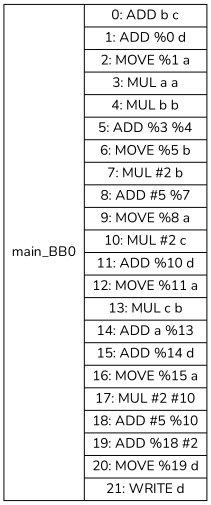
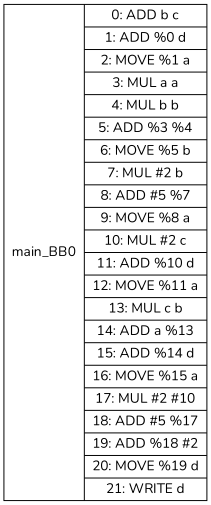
(146, 421) -> (146, 421)
